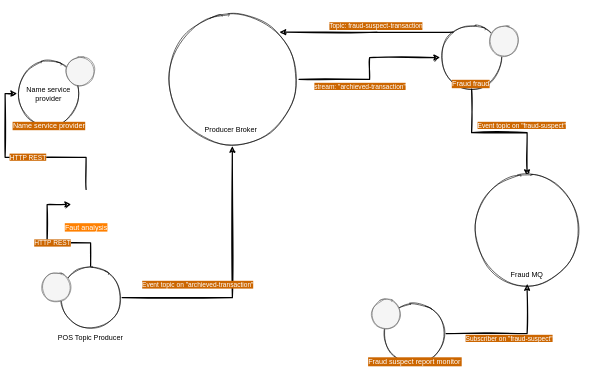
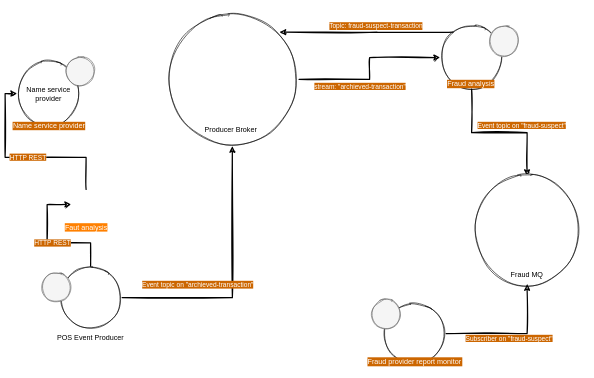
(471, 84) -> (471, 84)
(90, 337) -> (90, 337)
(414, 361) -> (414, 361)
